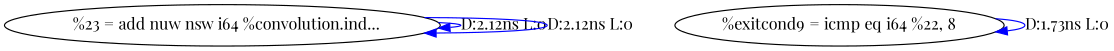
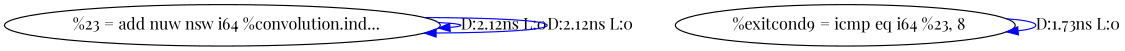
(840, 25) -> (845, 25)
